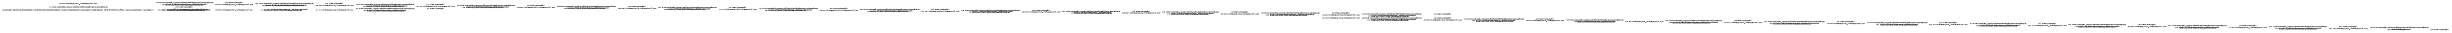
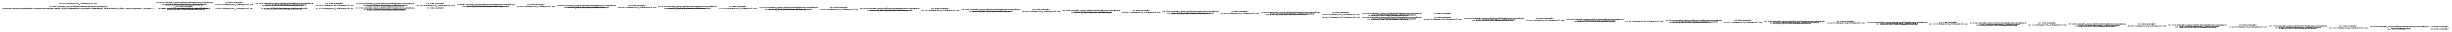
(164, 10) -> (164, 9)
none -> (2440, 27)
